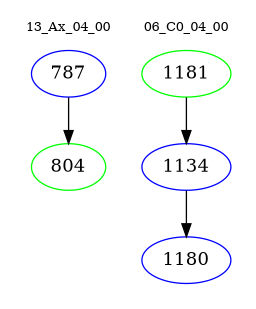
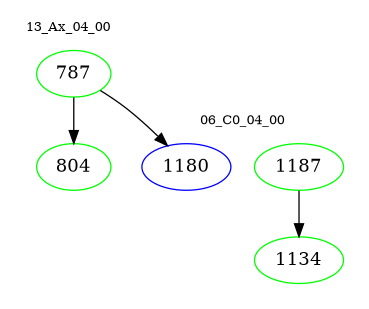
(69, 74) -> (74, 74)
(186, 74) -> (299, 167)
(186, 167) -> (299, 260)
(186, 207) -> (140, 120)
